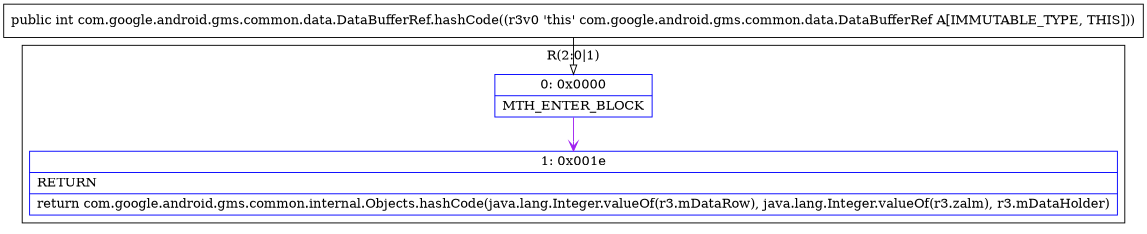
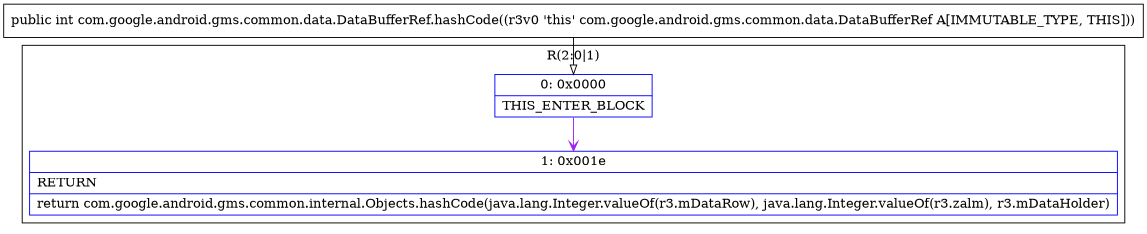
(574, 106) -> (574, 106)
